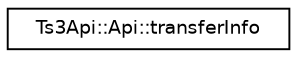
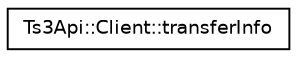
(149, 29) -> (149, 29)
